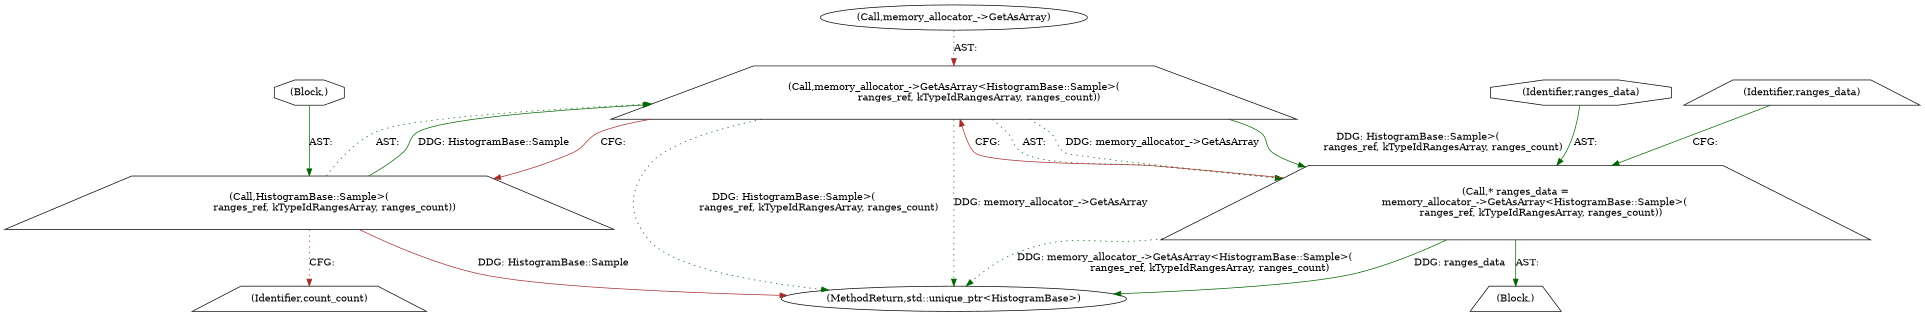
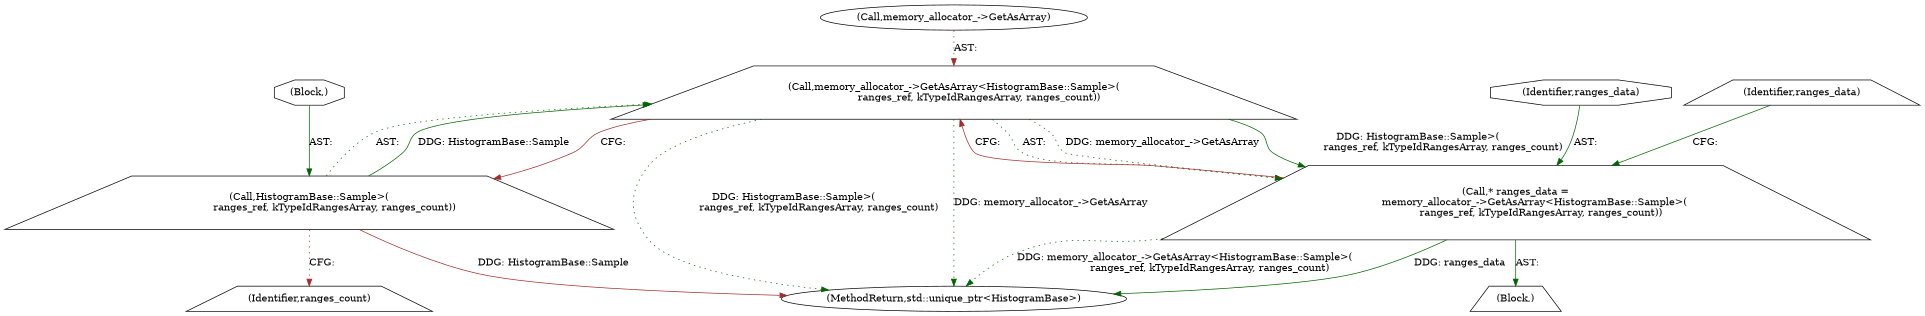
(309, 299) -> (309, 299)
